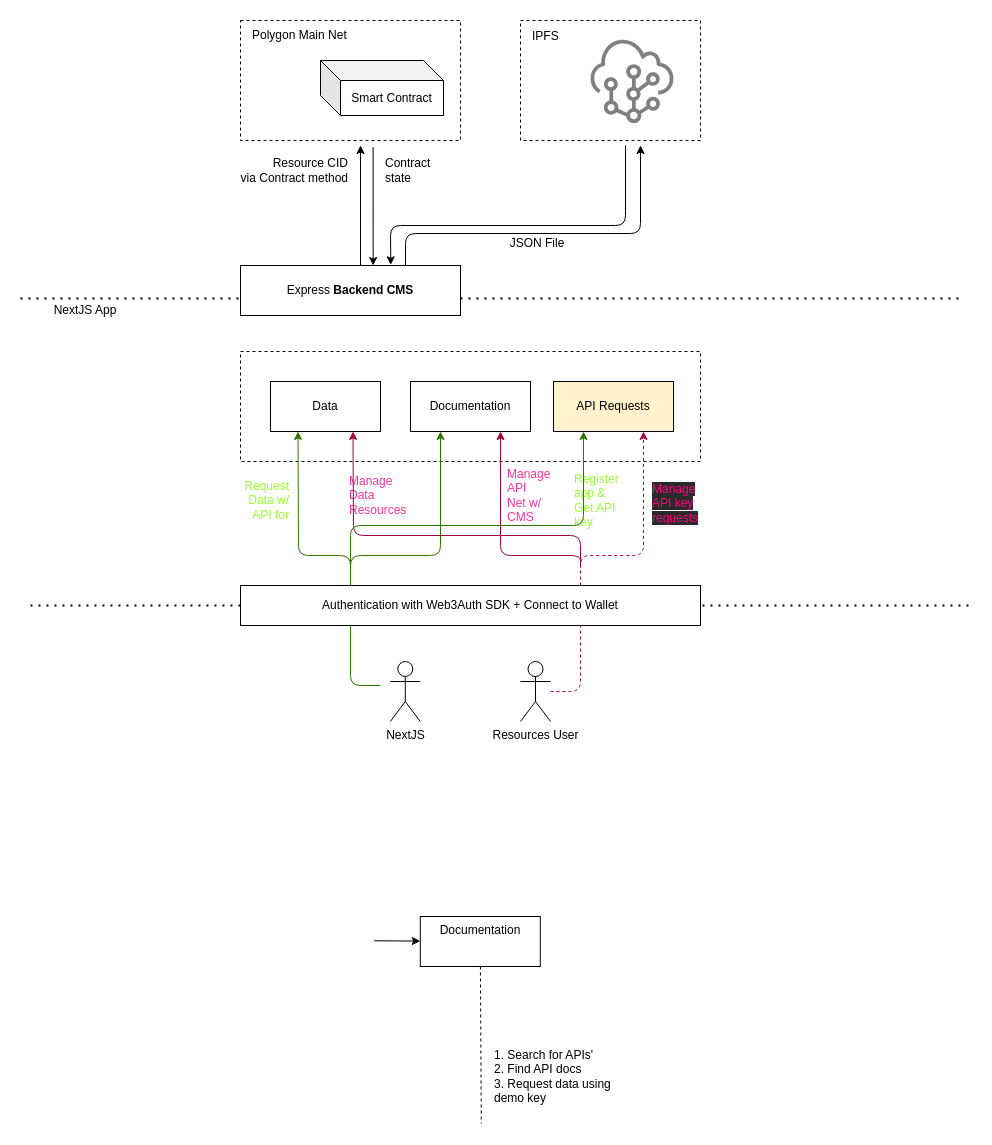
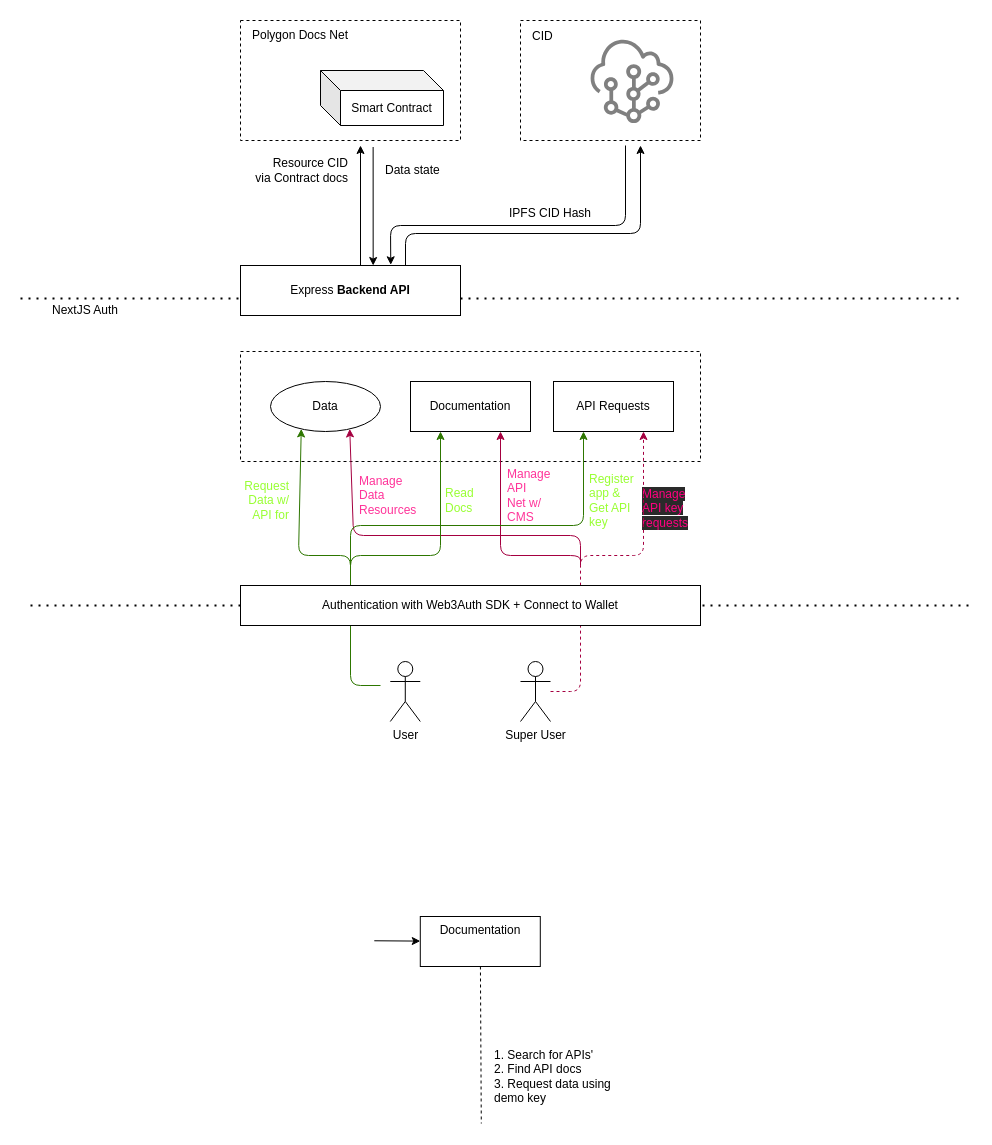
(300, 36) -> (302, 36)
(546, 37) -> (543, 37)
(382, 88) -> (382, 98)
(290, 171) -> (296, 171)
(415, 171) -> (415, 171)
none -> (551, 214)
(538, 244) -> none
(351, 291) -> (351, 291)
(86, 311) -> (86, 311)
(326, 407) -> (326, 407)
(614, 407) -> (614, 407)
(369, 496) -> (379, 496)
(681, 496) -> (671, 501)
none -> (464, 501)
(594, 501) -> (609, 501)
(406, 736) -> (406, 736)
(536, 736) -> (536, 736)
